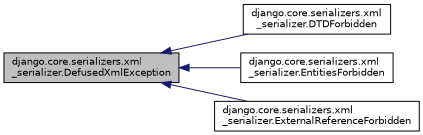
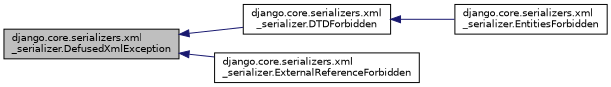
(215, 68) -> (428, 19)
